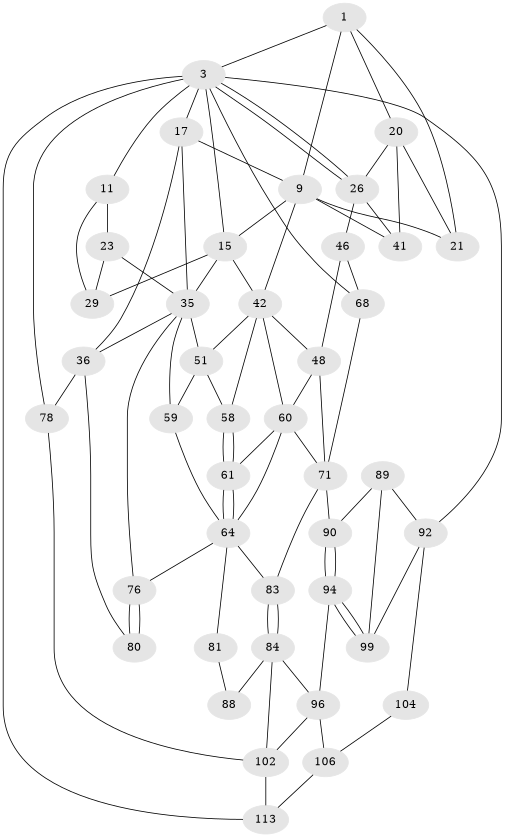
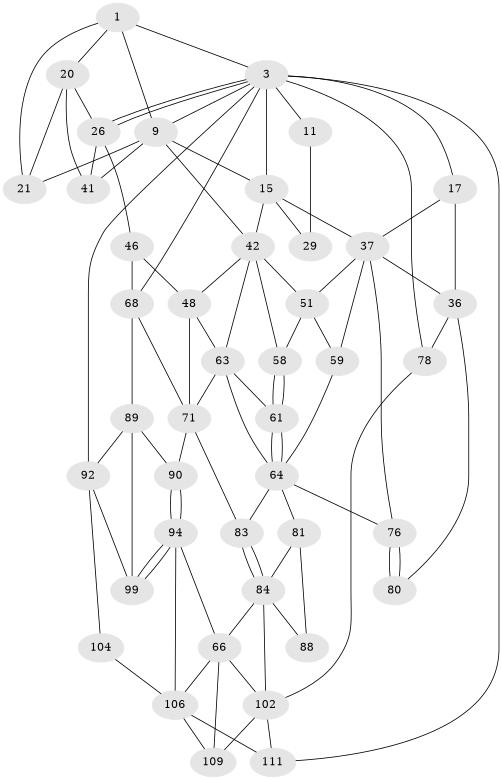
(241, 161) -> (211, 103)
(107, 247) -> none
(188, 304) -> (368, 247)
none -> (132, 361)
(286, 419) -> (223, 361)
none -> (281, 562)
none -> (175, 619)
(318, 705) -> (220, 648)
none -> (213, 762)
(266, 820) -> (273, 762)
